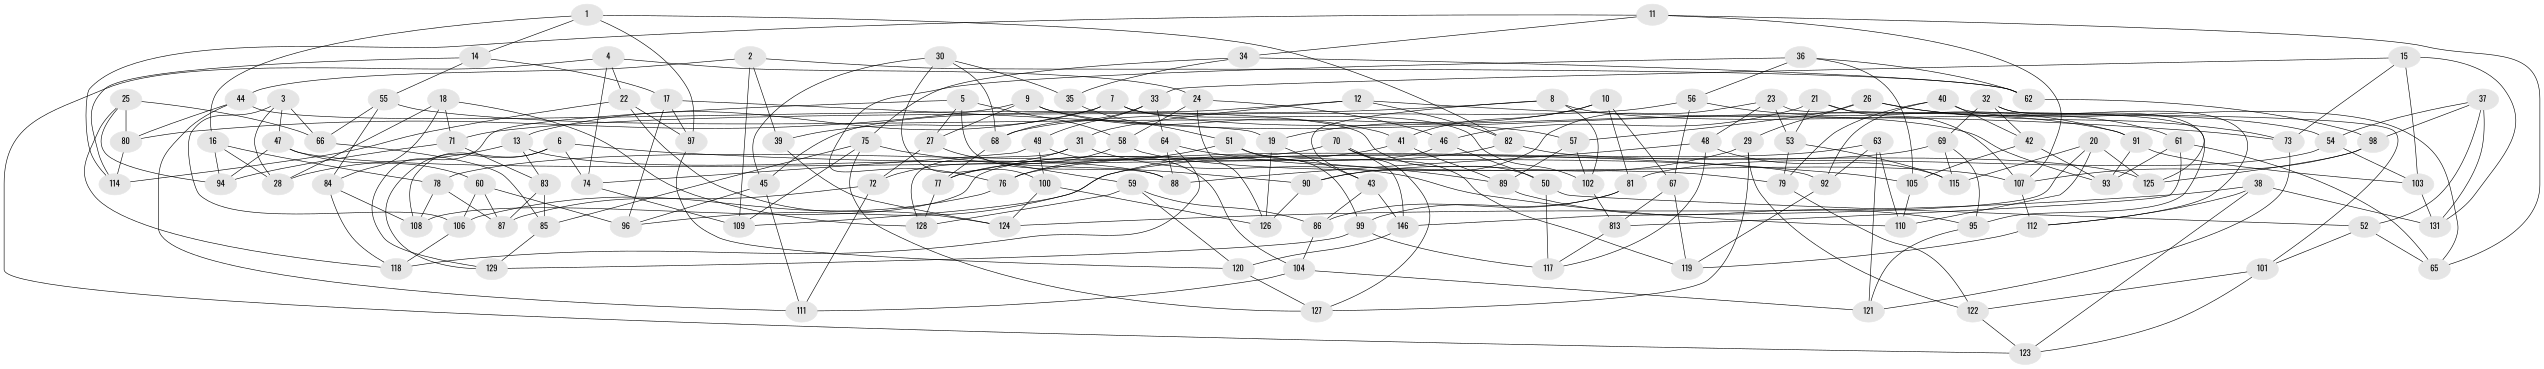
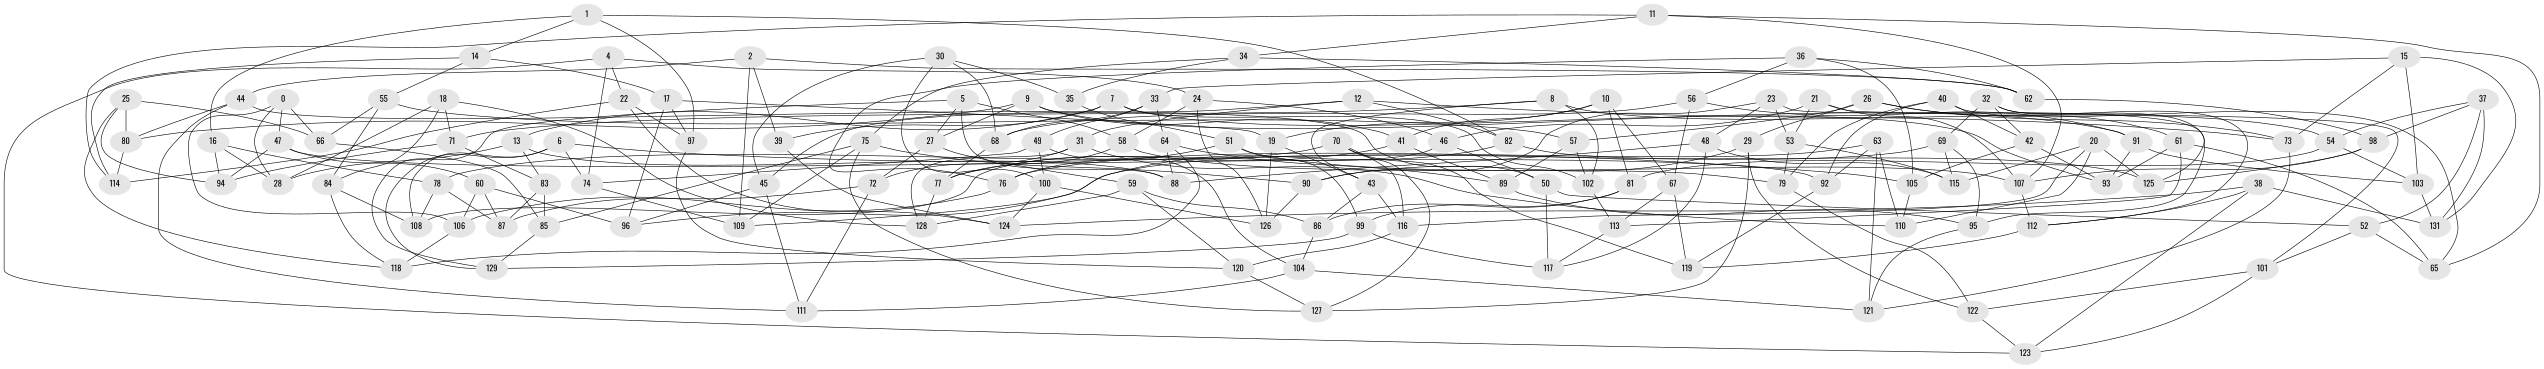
(283, 100) -> (283, 100)
(1403, 227) -> (1403, 227)
(1615, 227) -> (1615, 227)
